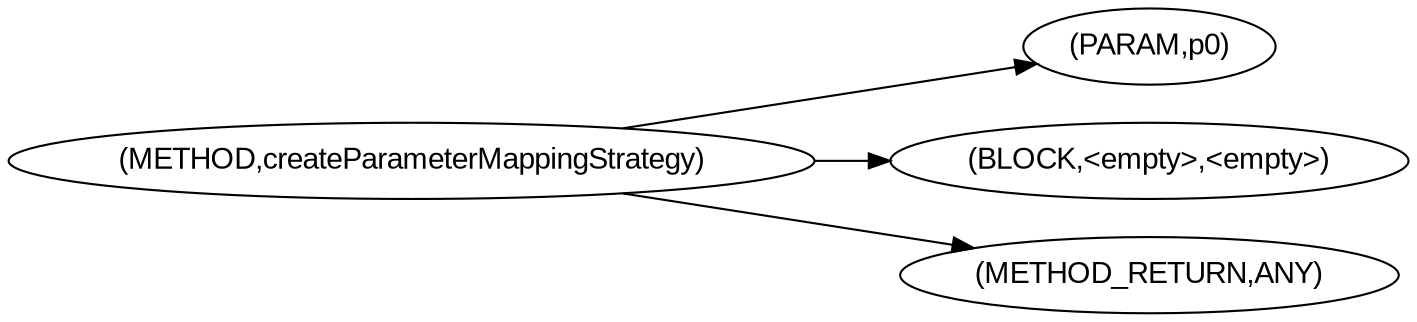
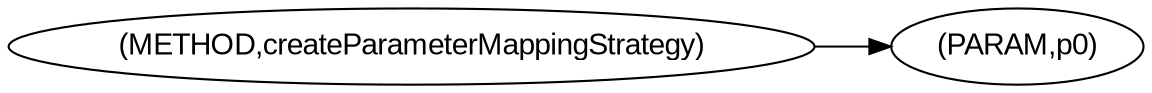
(1149, 161) -> none
(1149, 275) -> none
